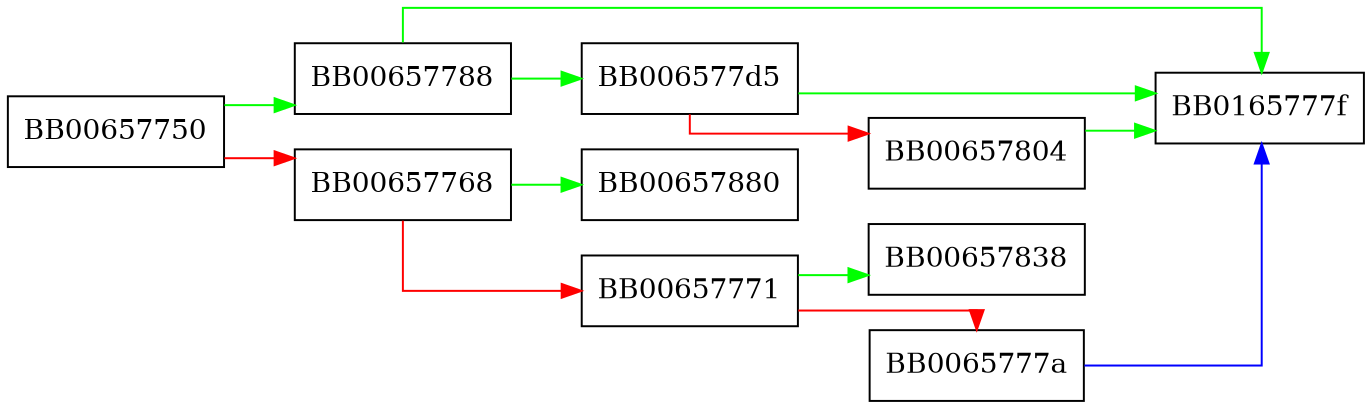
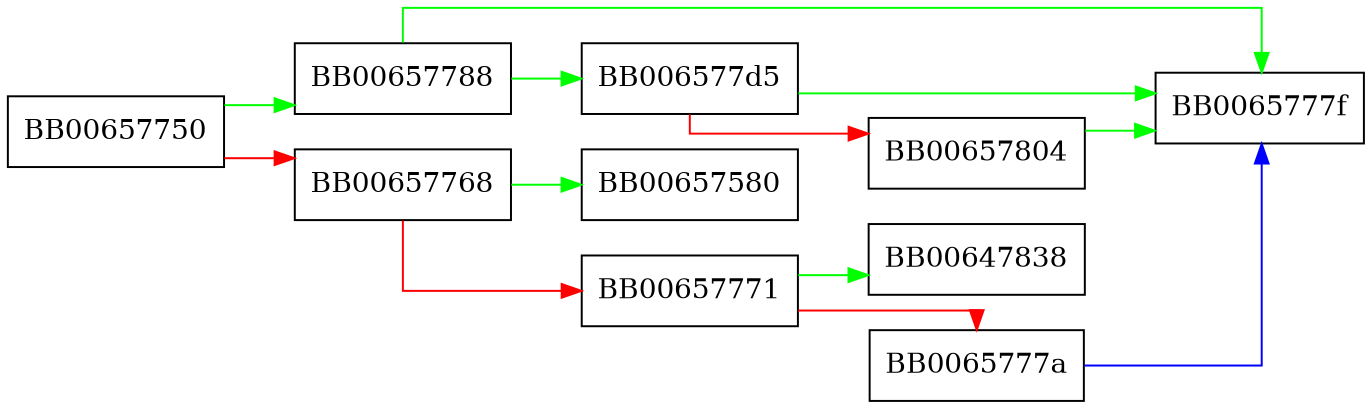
(1260, 108) -> (1260, 108)
(690, 185) -> (690, 185)
(977, 259) -> (977, 259)
